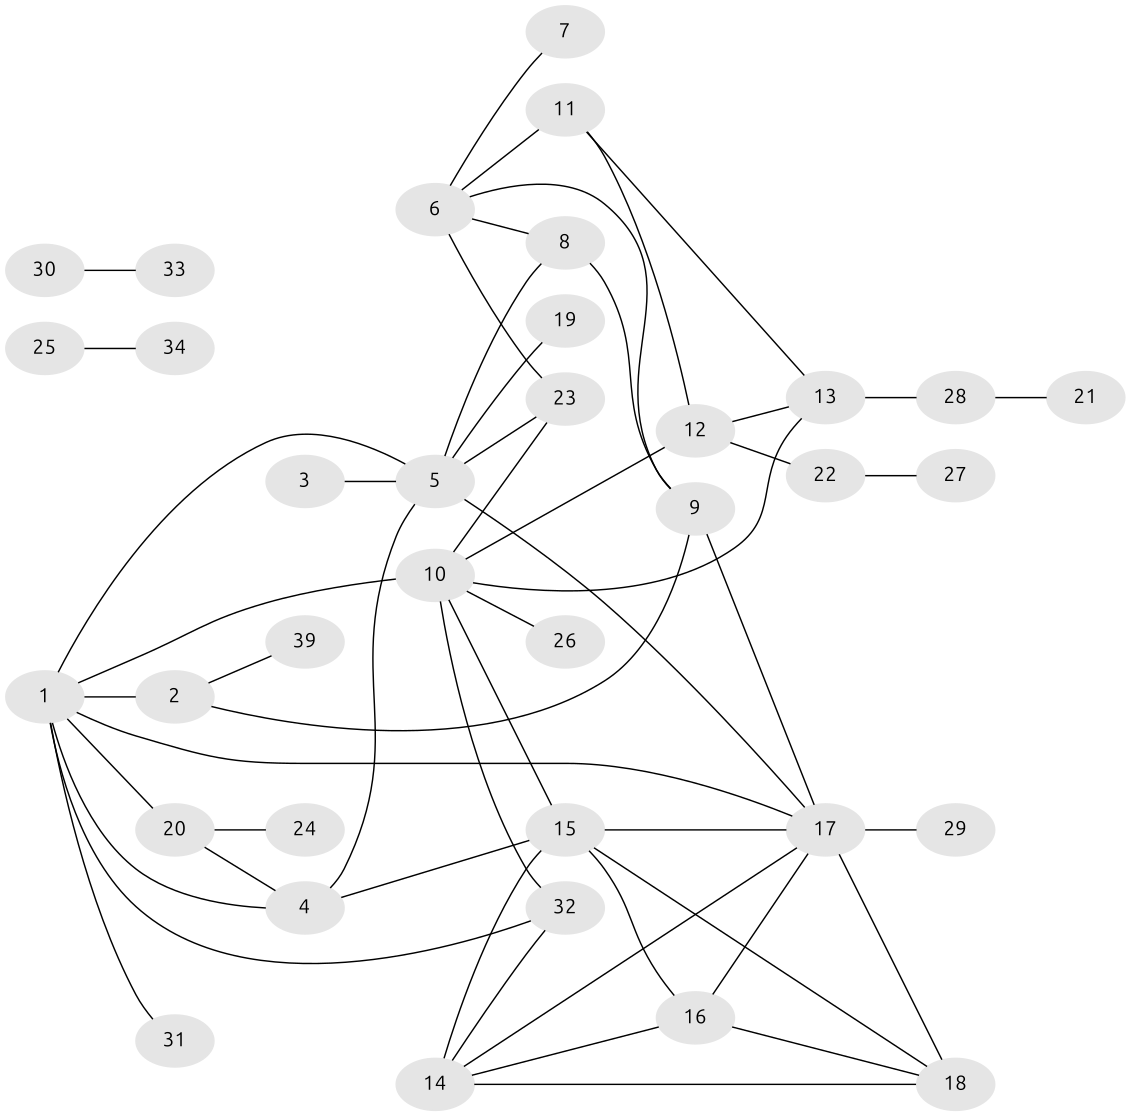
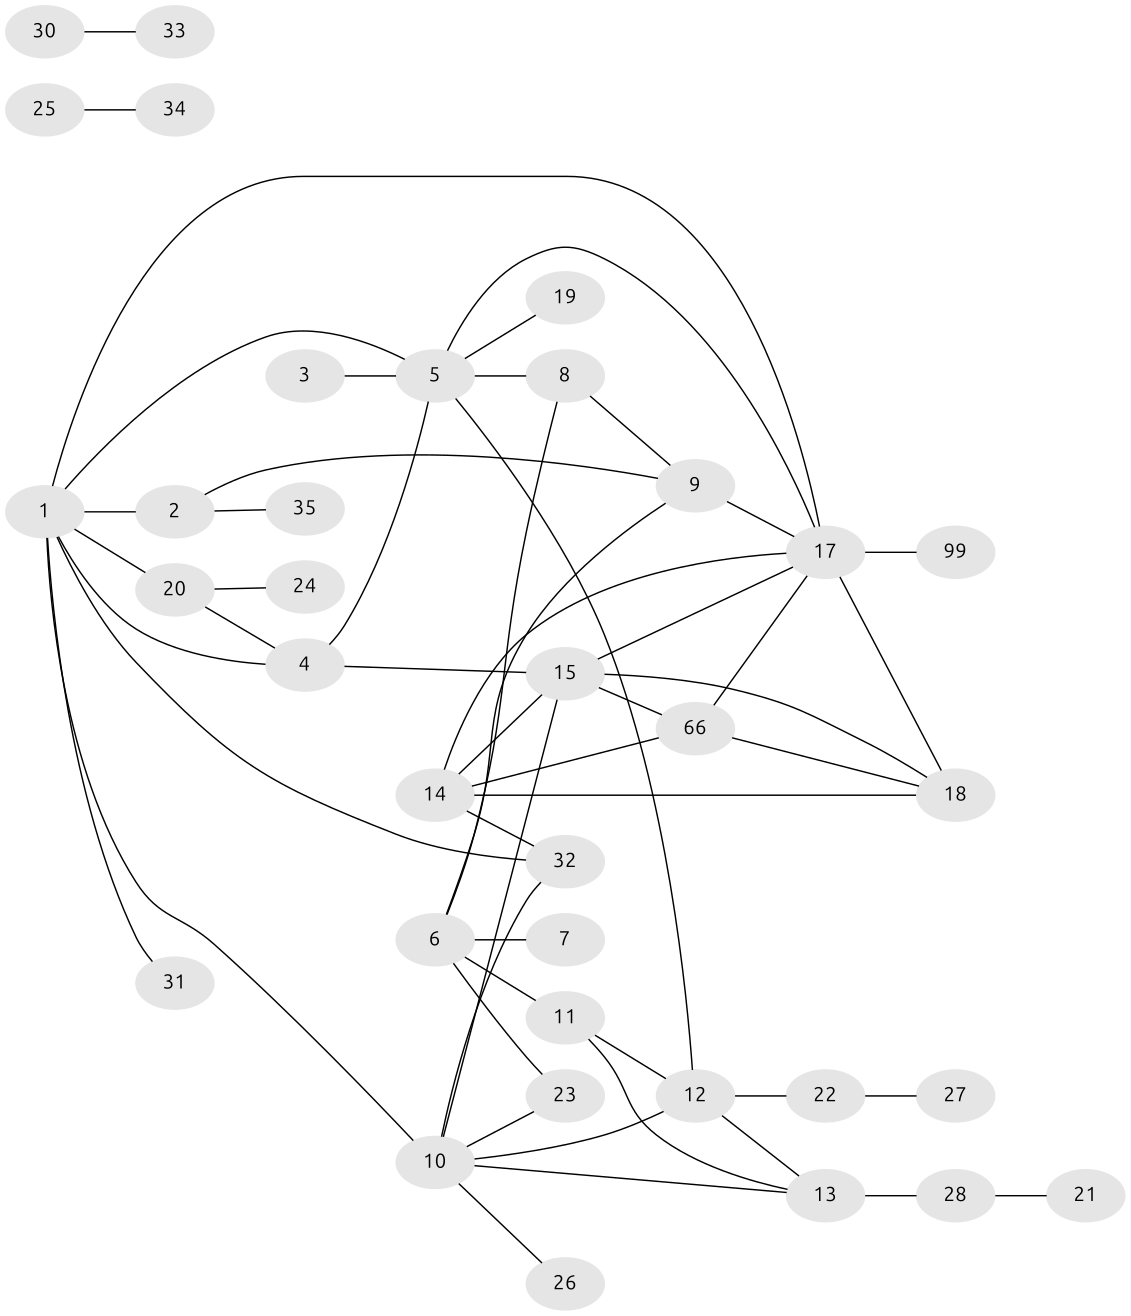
(500, 440) -> (631, 713)
(305, 642) -> (305, 509)
(956, 830) -> (956, 552)
(695, 1018) -> (695, 729)
